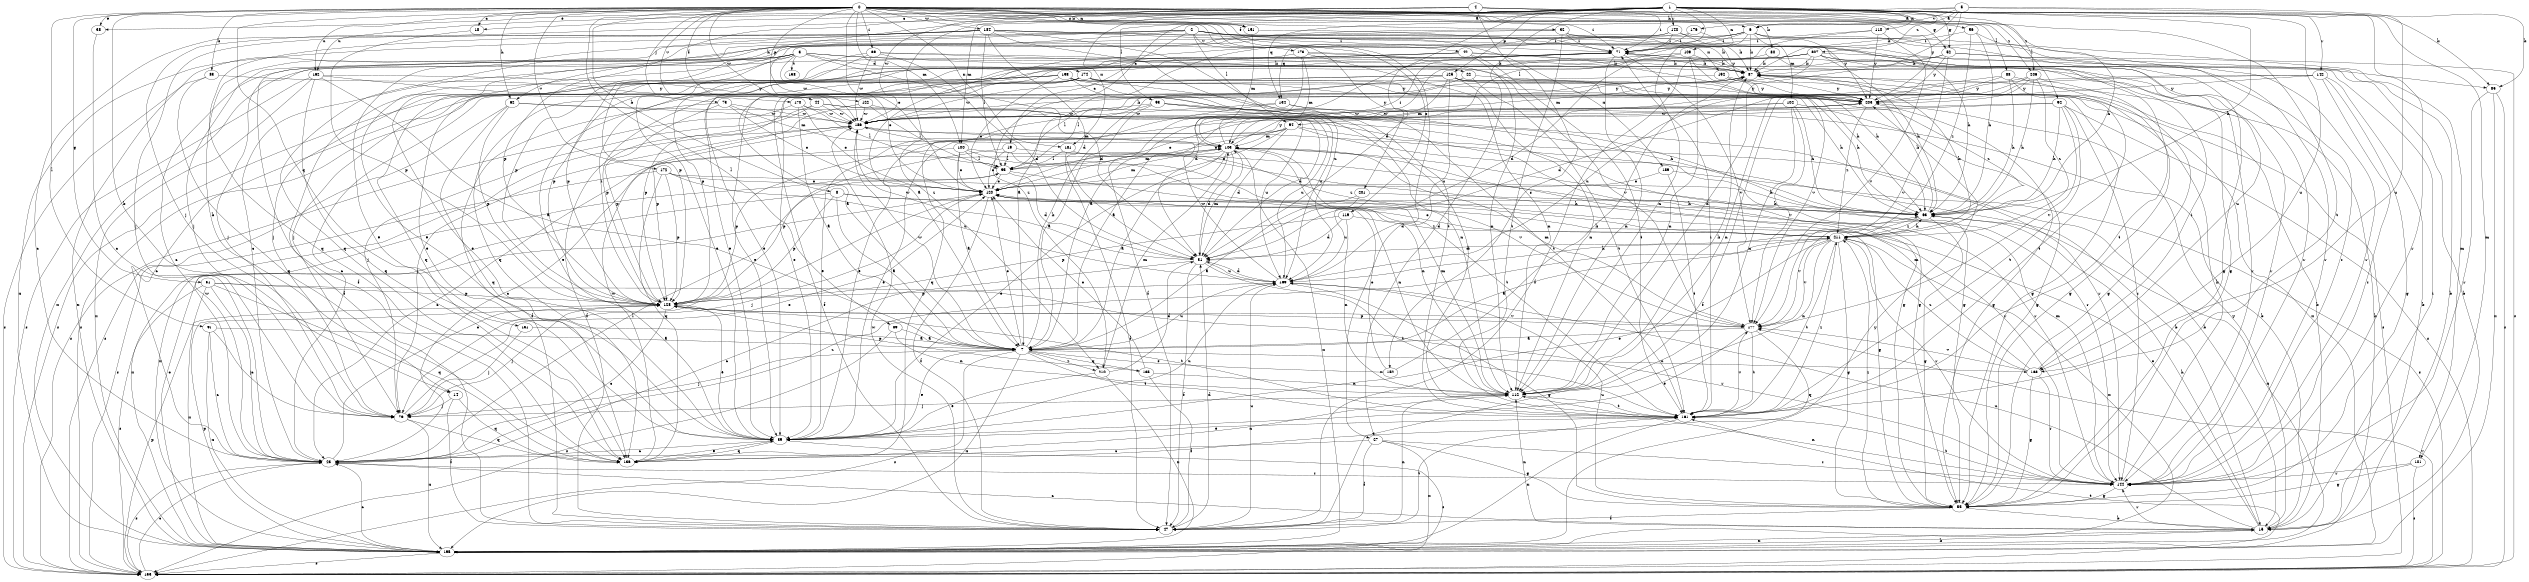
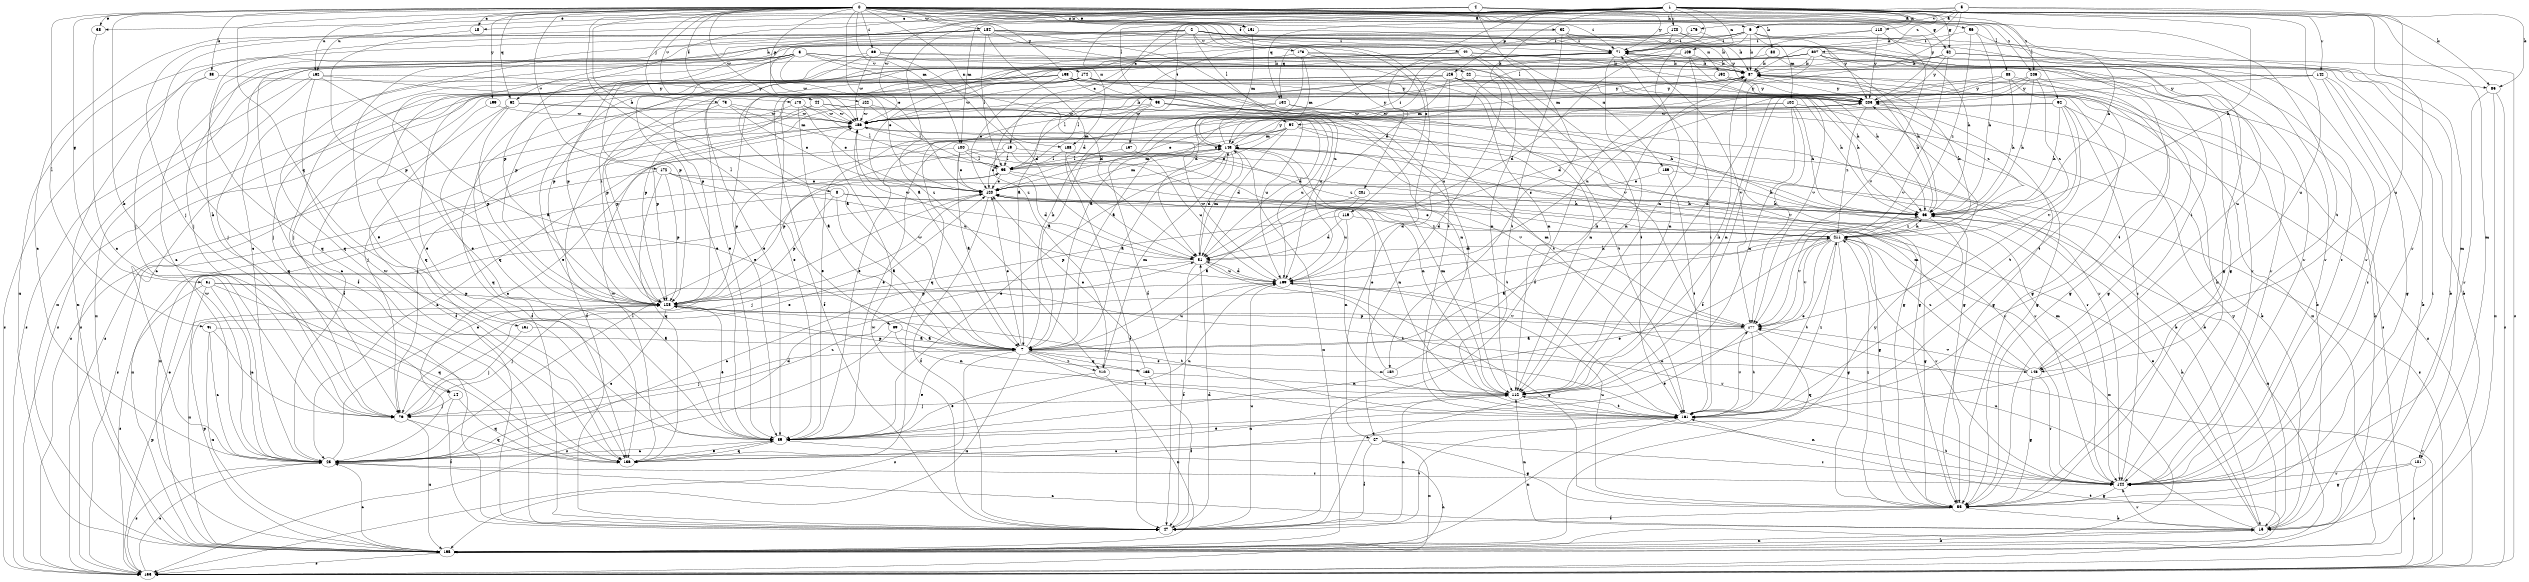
(1082, 19) -> (1082, 19)
none -> (1000, 27)
(1661, 30) -> (1661, 30)
(502, 52) -> (502, 52)
(766, 52) -> none
(874, 64) -> (874, 64)
(792, 75) -> none
none -> (493, 103)
(1068, 148) -> (1068, 148)
none -> (1129, 148)
(1228, 148) -> (1228, 148)
(386, 271) -> (386, 271)
(1804, 316) -> (1804, 316)
(1167, 327) -> (729, 393)
(2034, 373) -> (2034, 373)
(1443, 507) -> (1443, 507)
